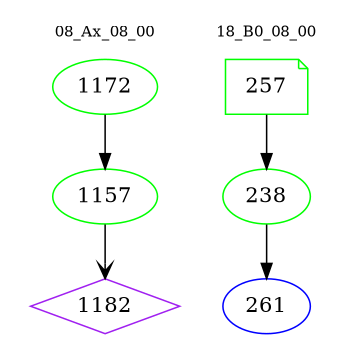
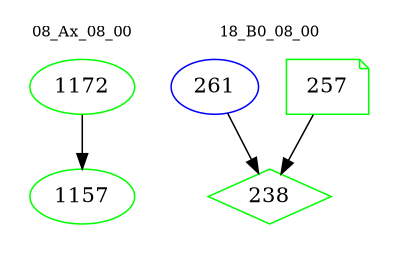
(267, 197) -> (270, 197)
(267, 244) -> (239, 136)
(105, 306) -> none
